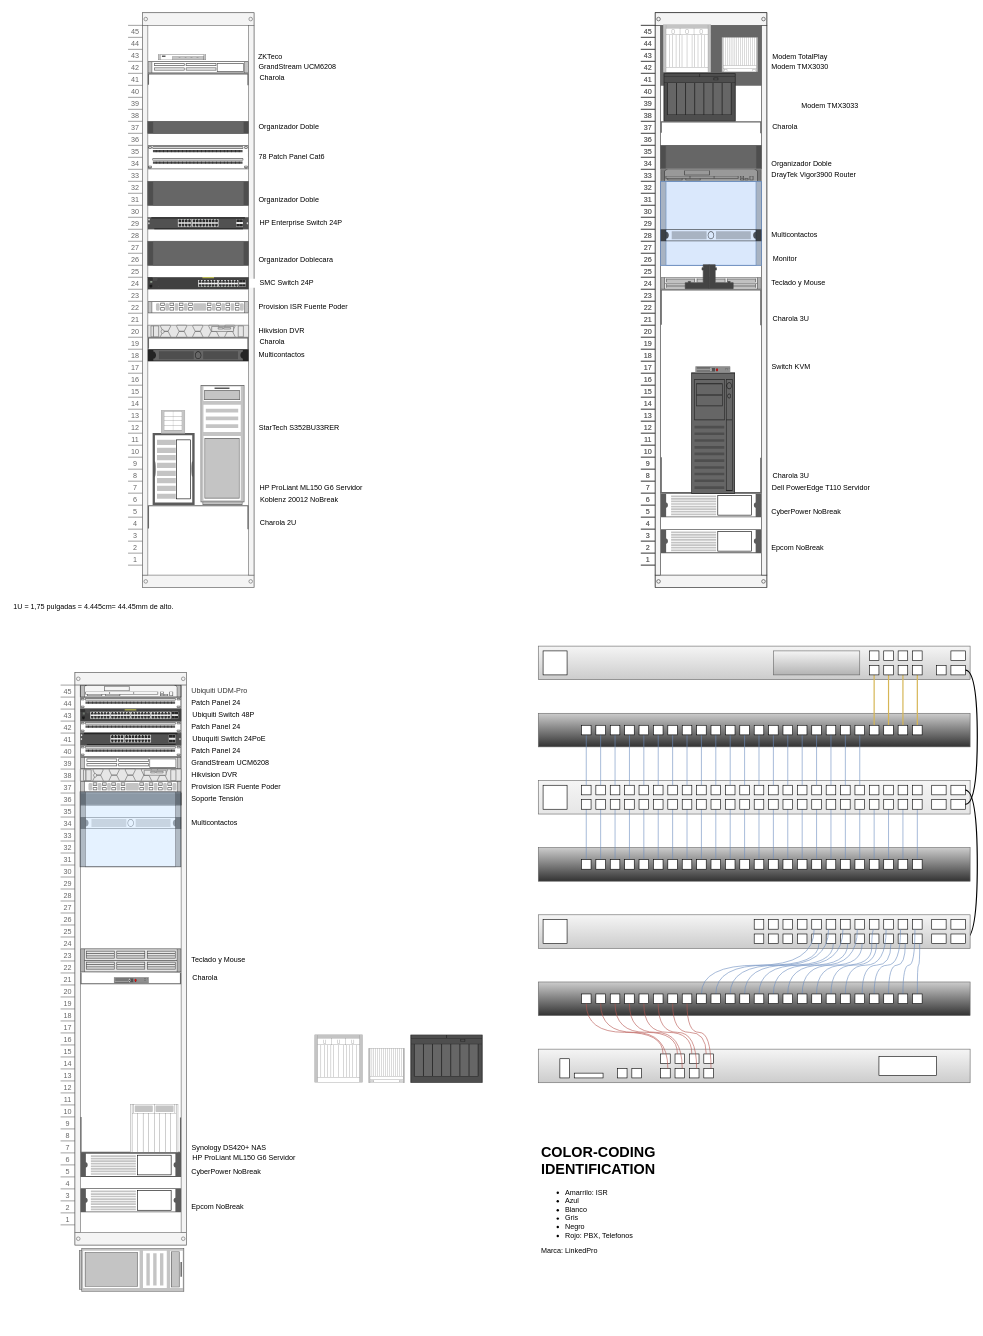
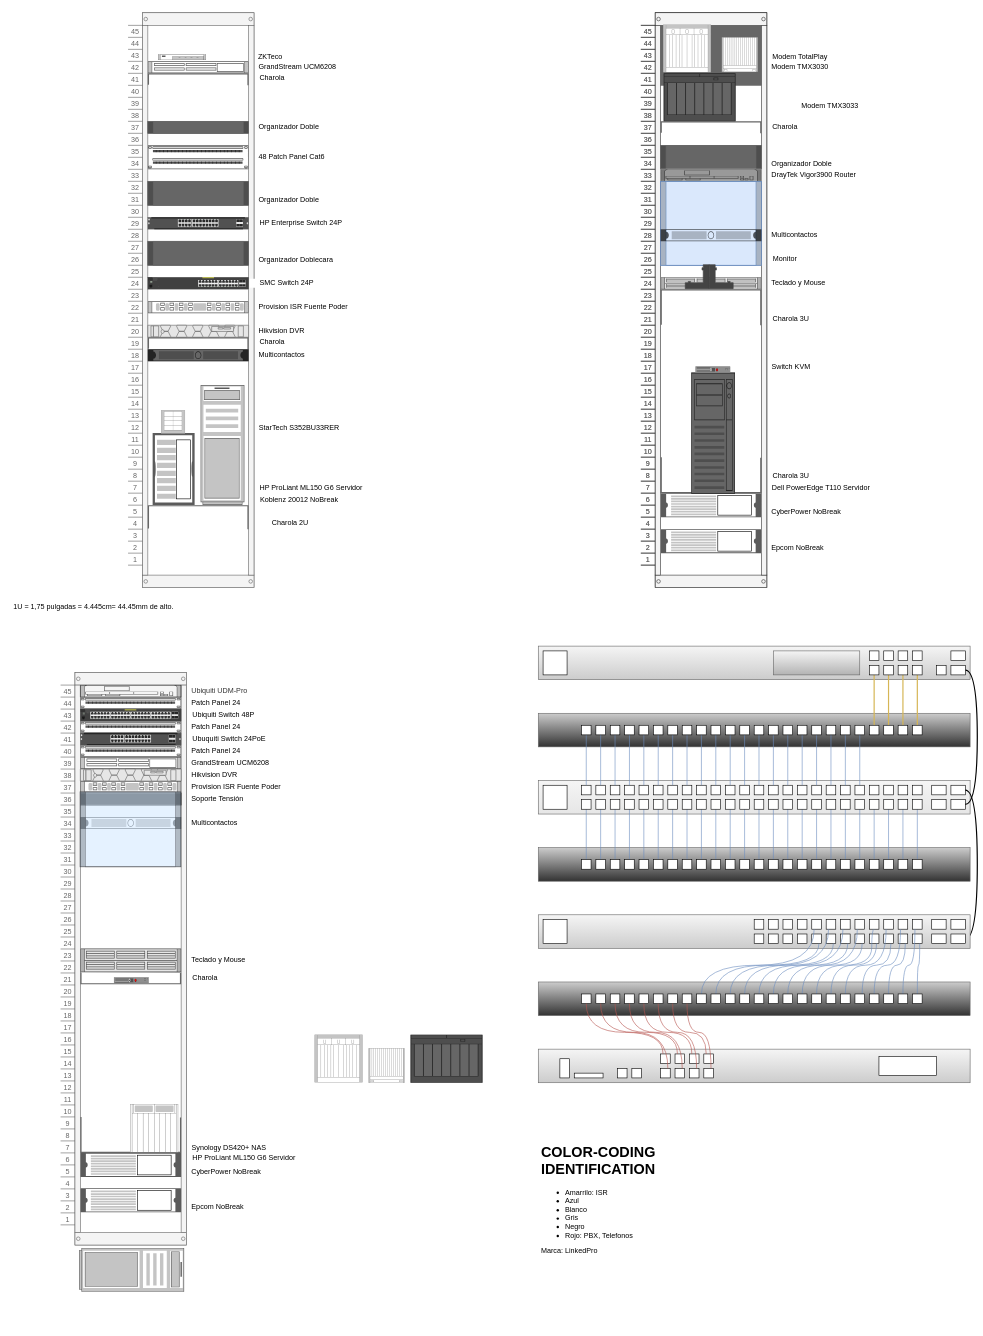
(293, 157) -> (293, 157)
(278, 522) -> (290, 522)
